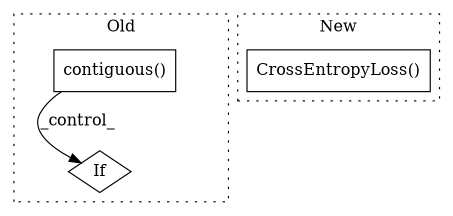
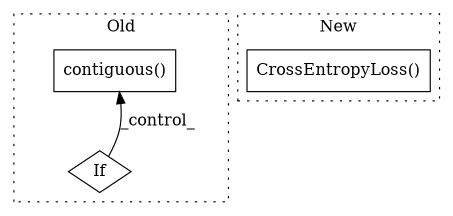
(39, 127) -> (119, 131)
